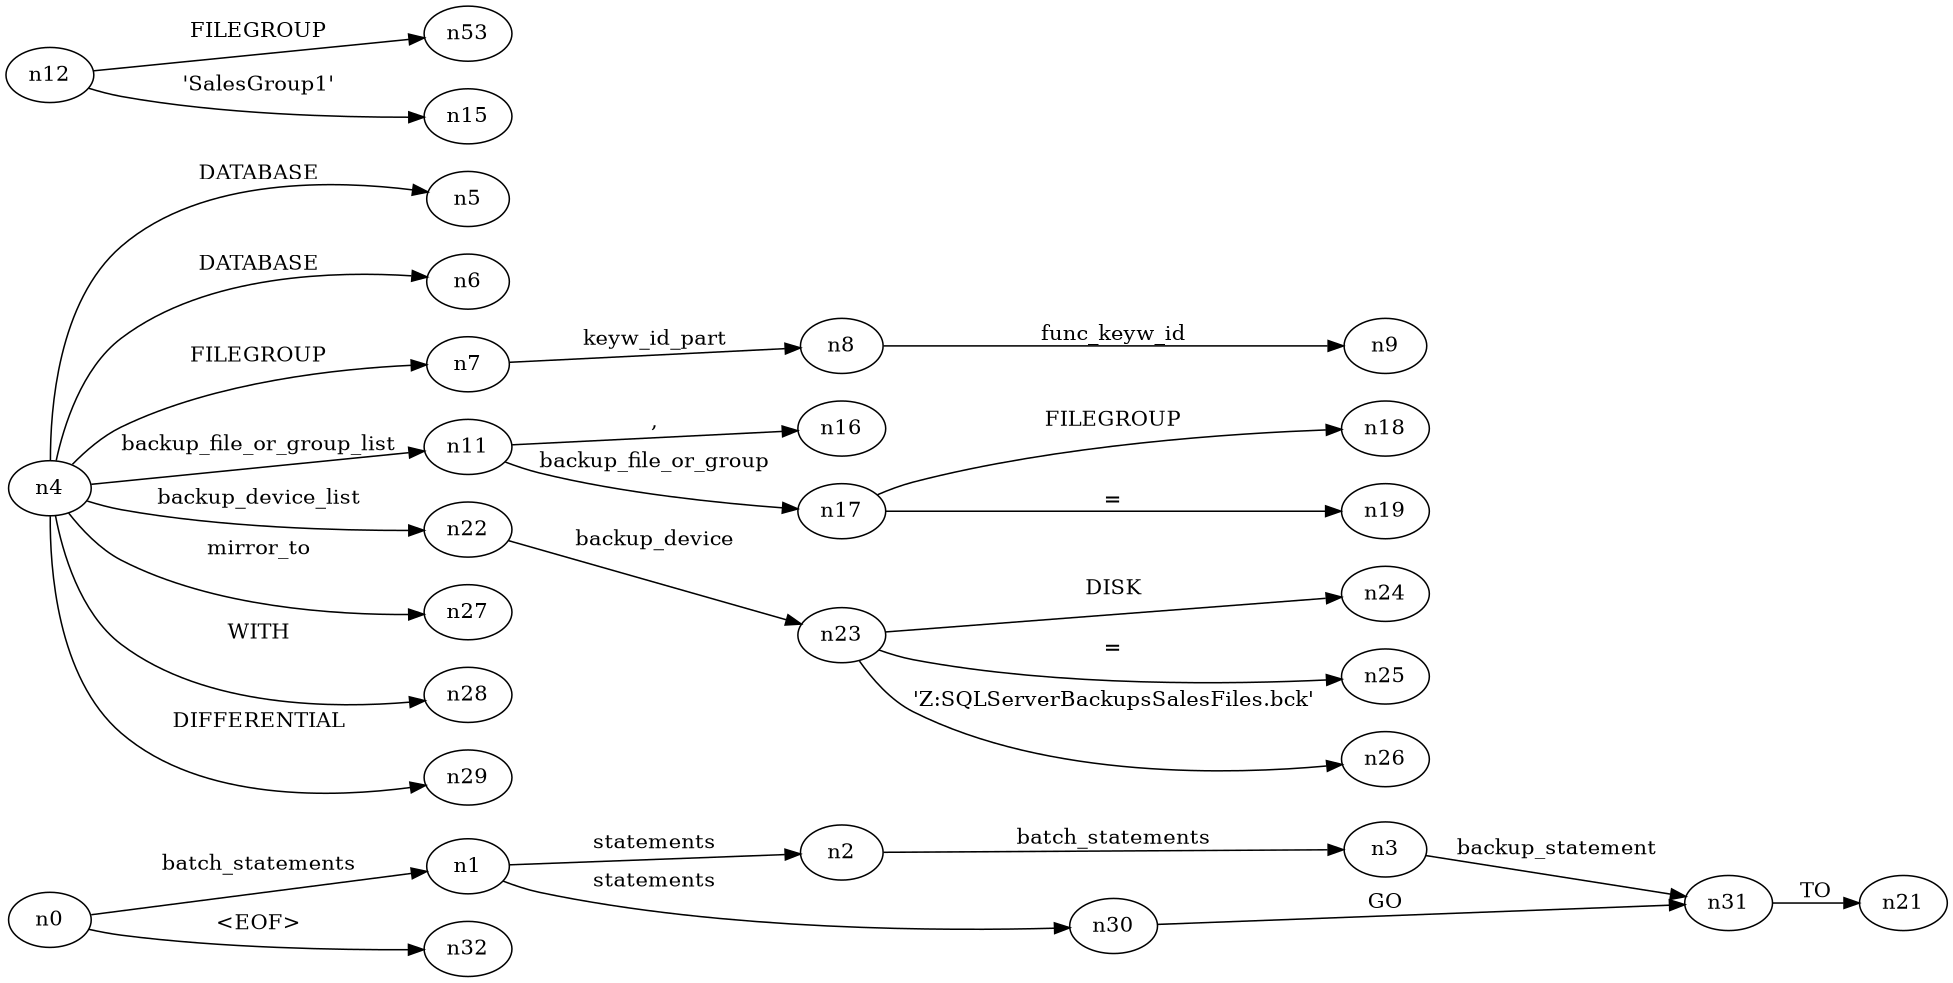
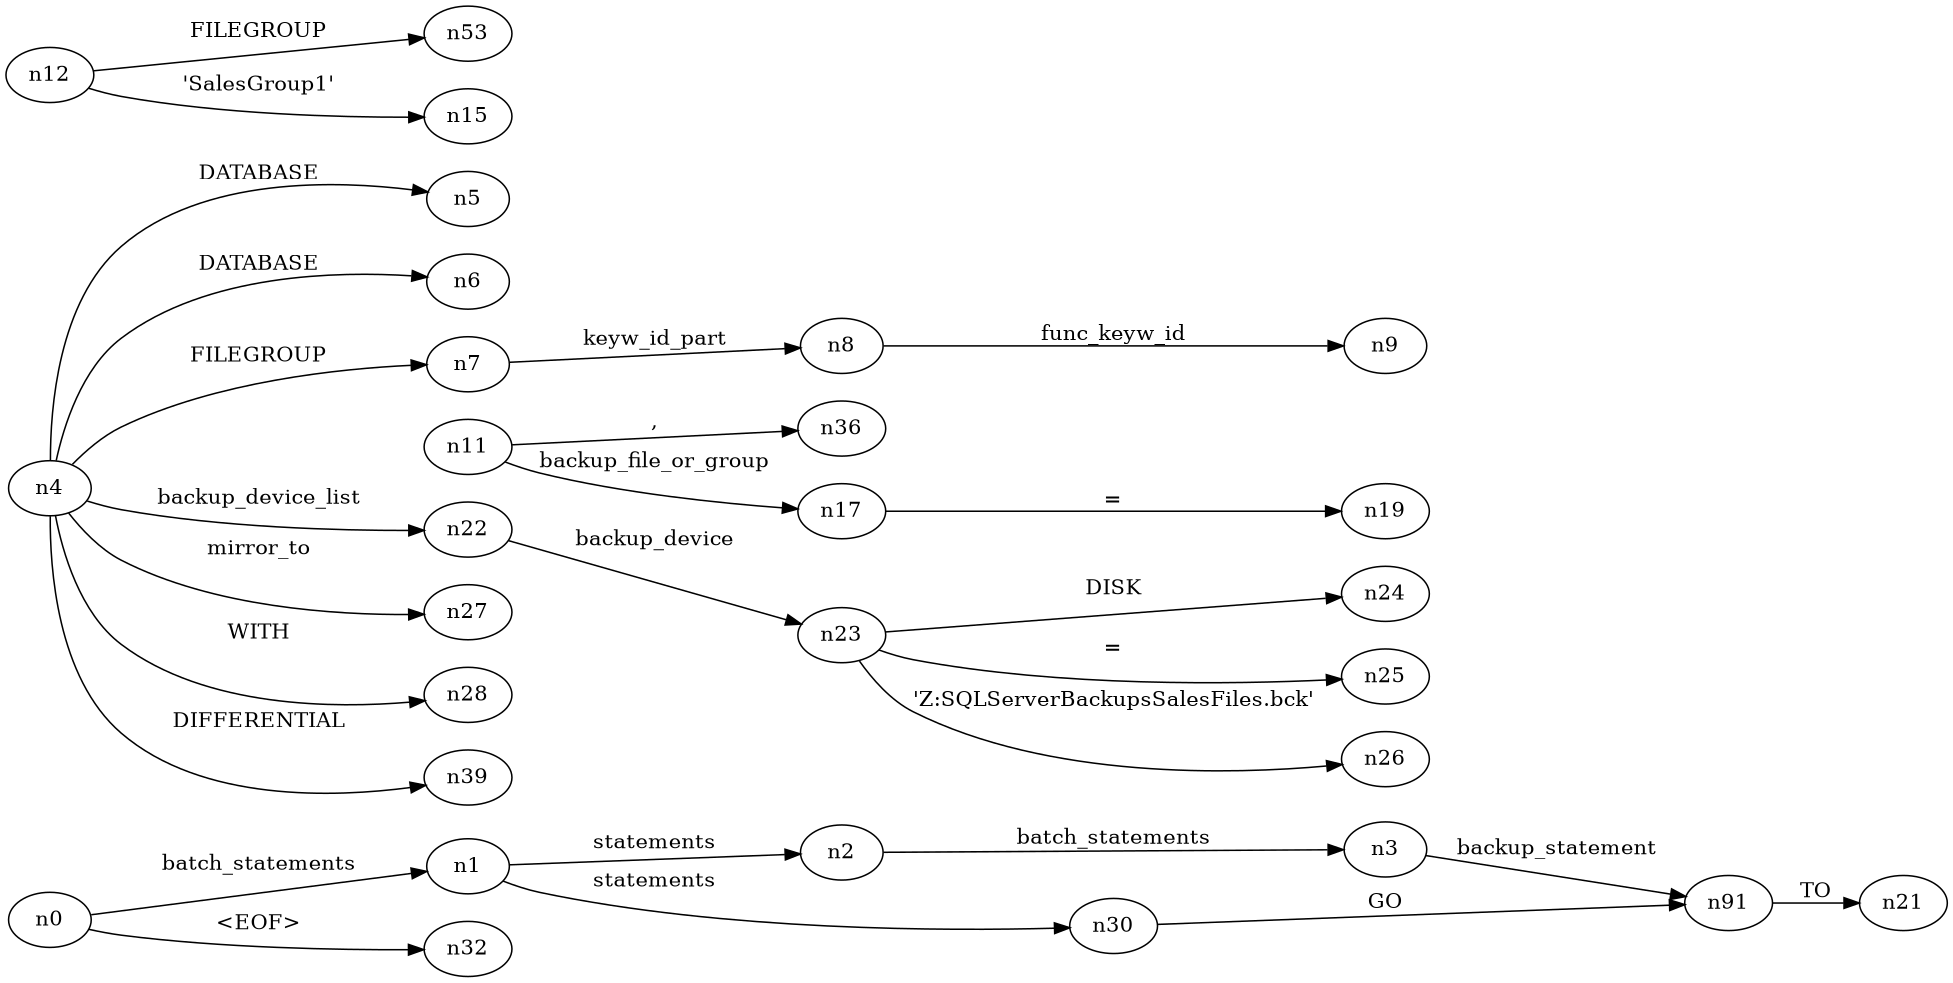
(842, 429) -> (842, 429)
(1385, 429) -> none
(250, 468) -> none
(468, 778) -> (468, 778)
(1729, 903) -> (1729, 903)
